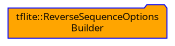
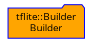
(87, 23) -> (46, 23)
